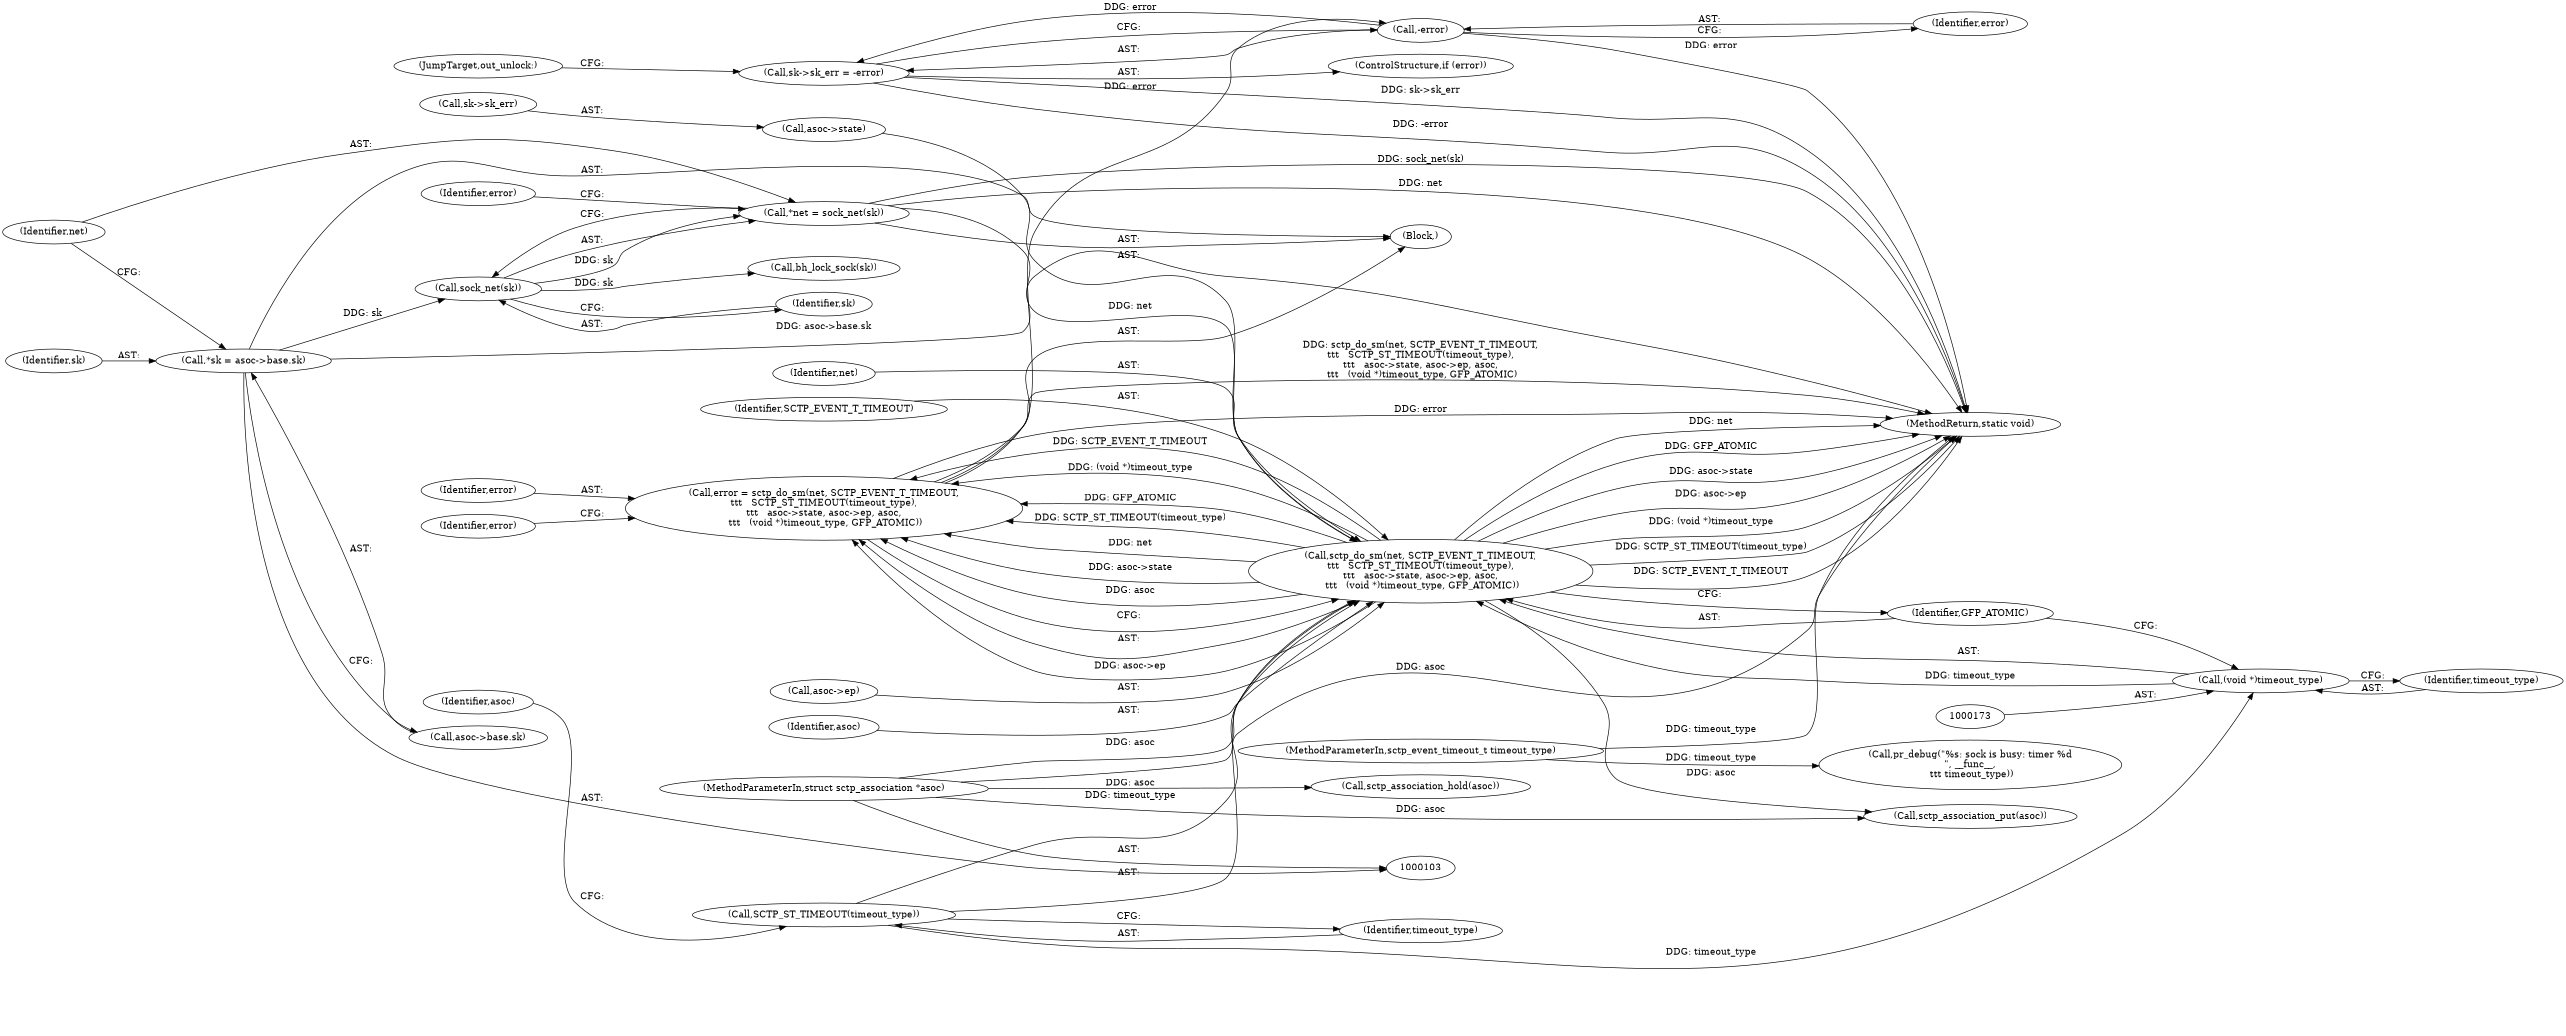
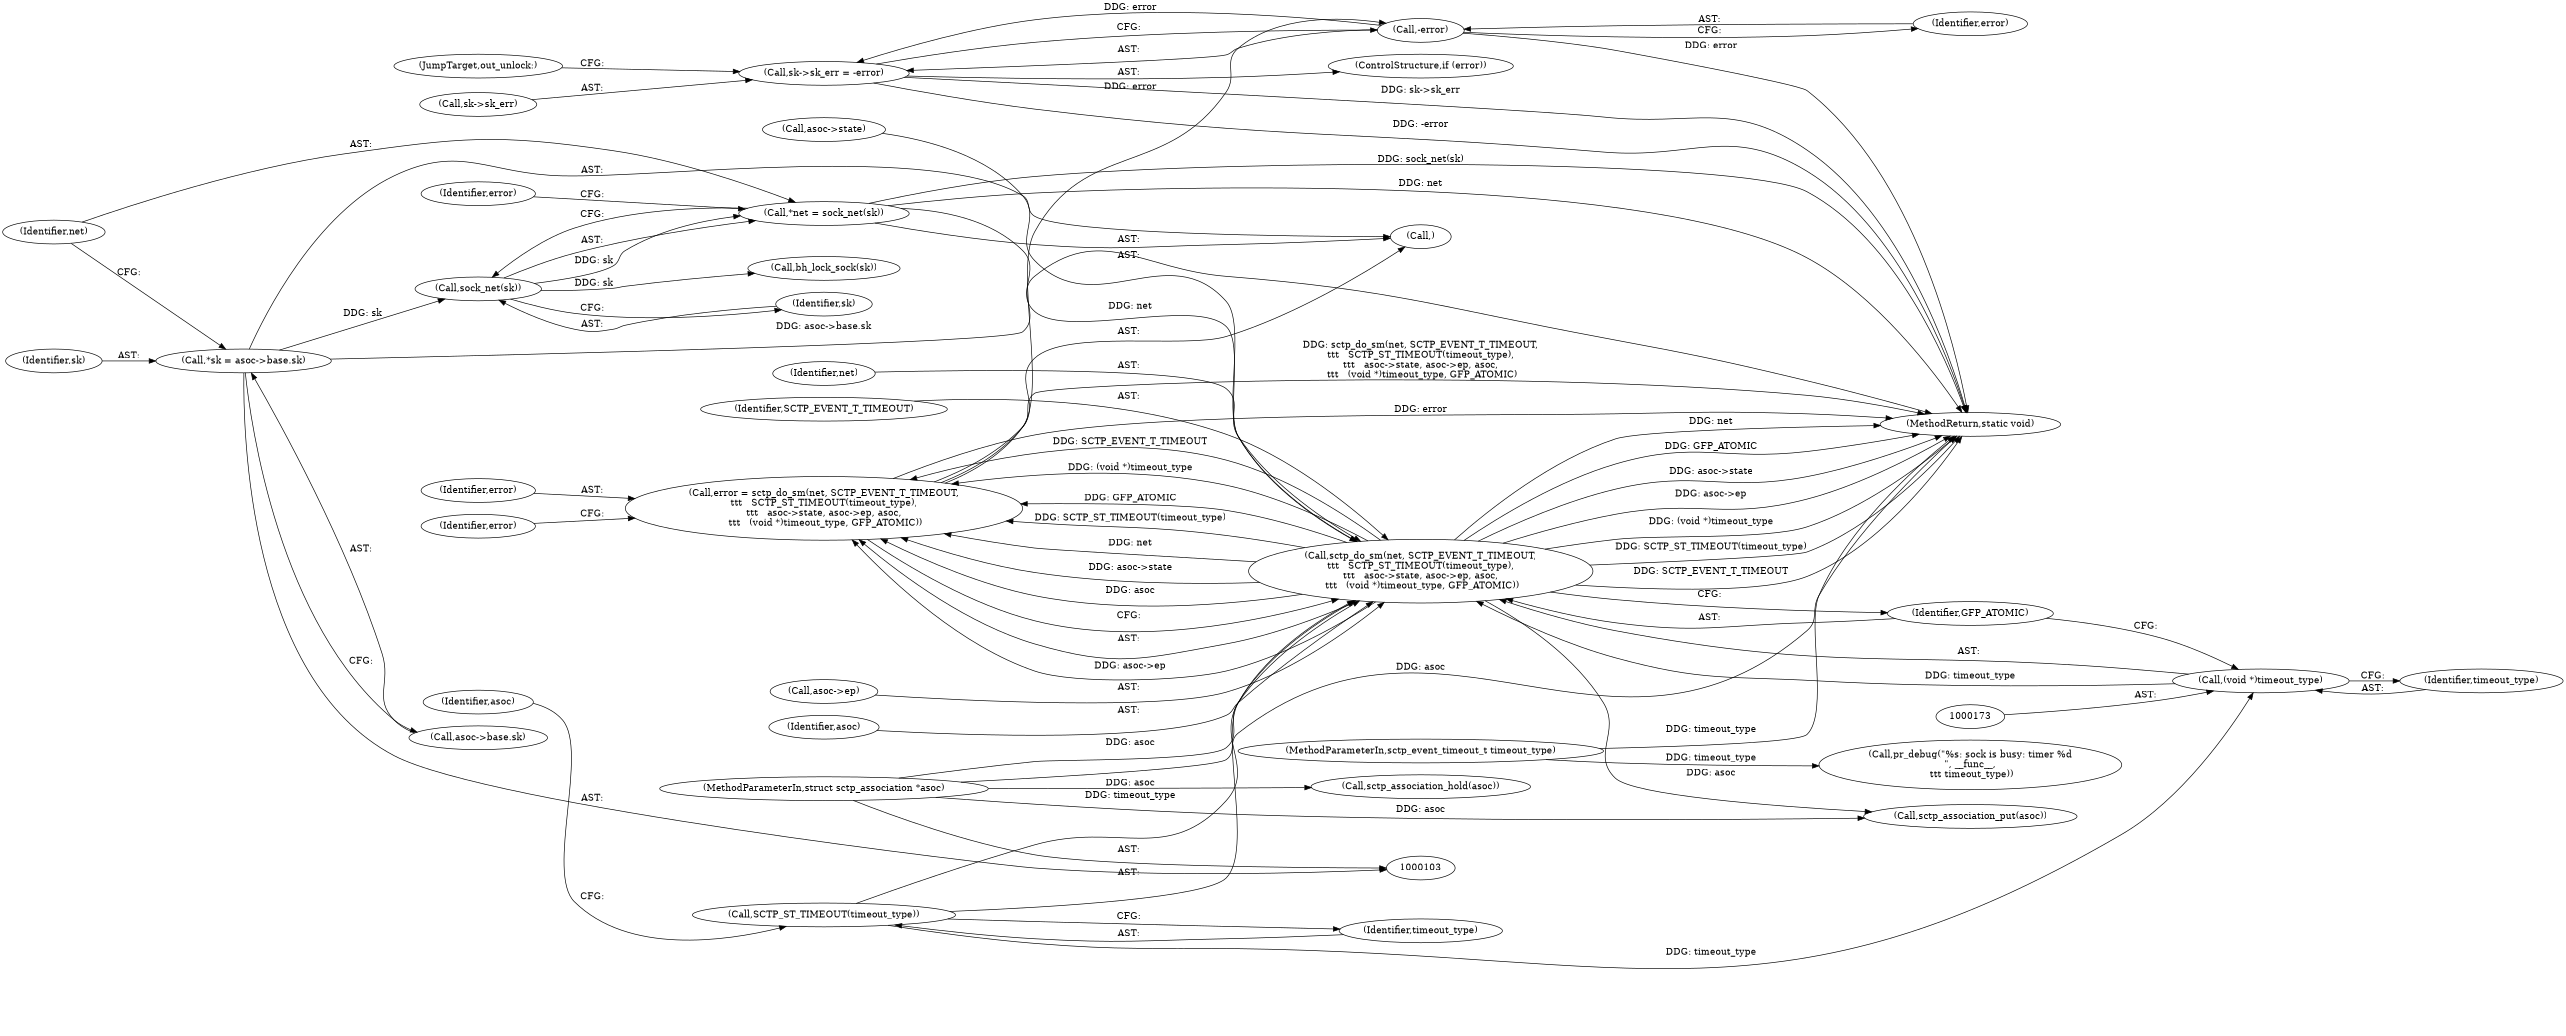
(642, 121) -> (639, 90)
(1421, 237) -> (1421, 237)
